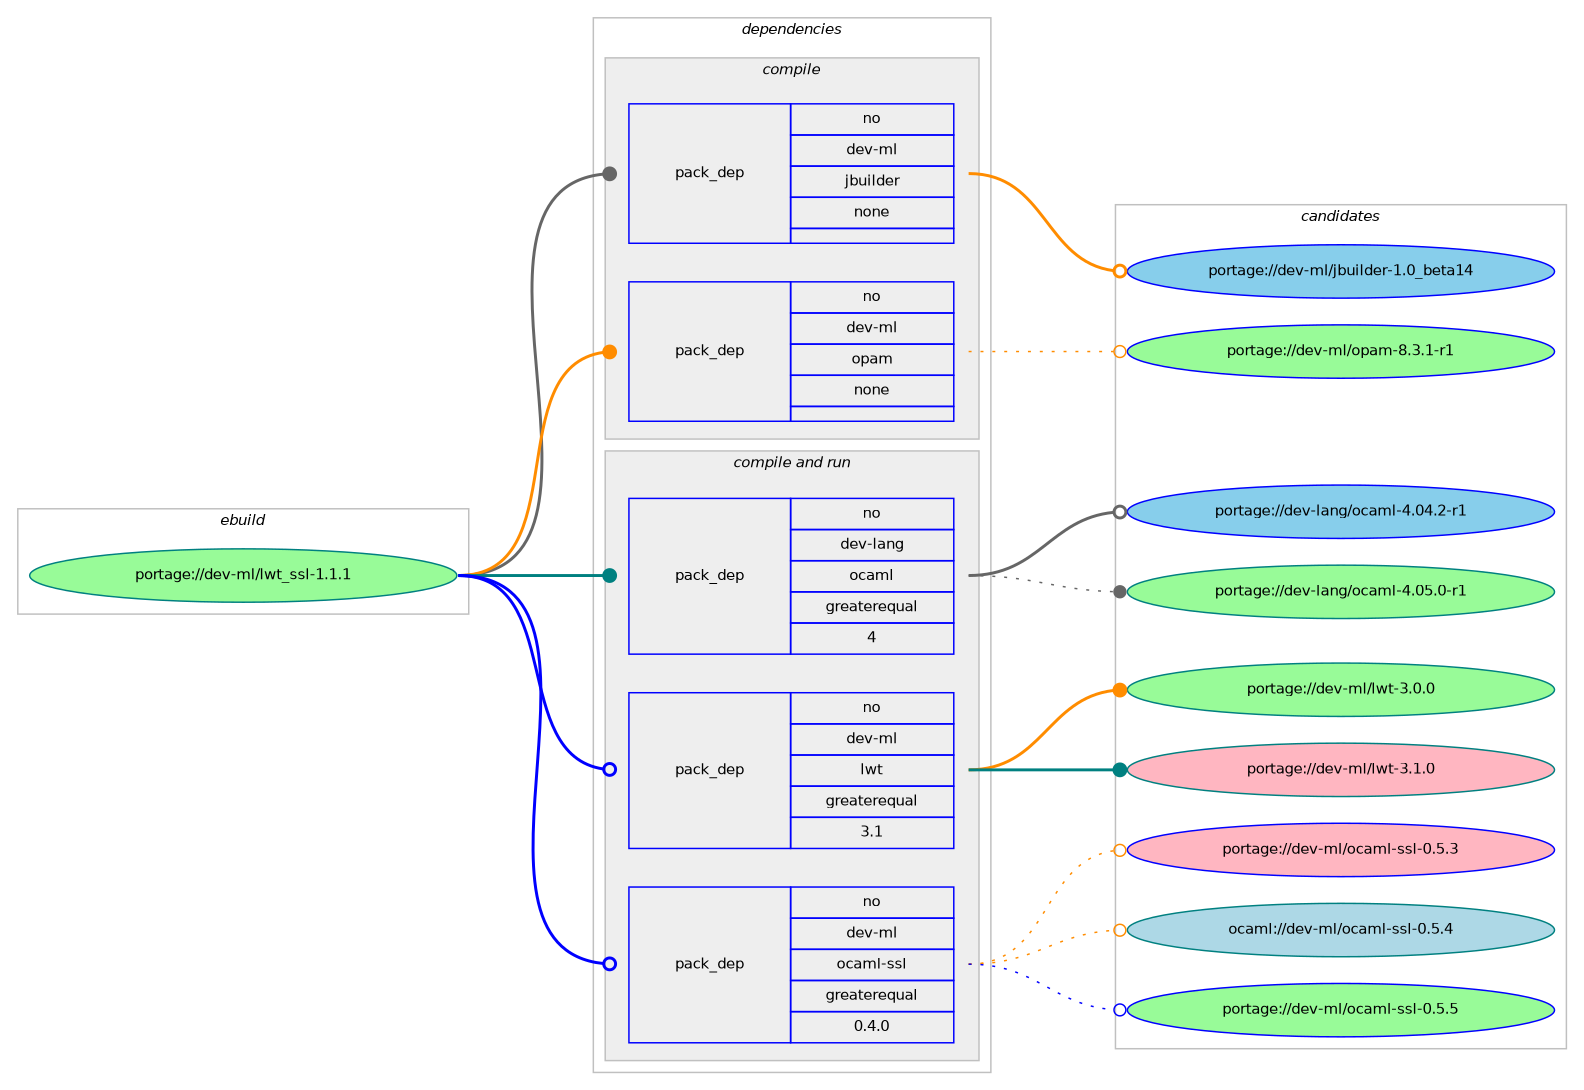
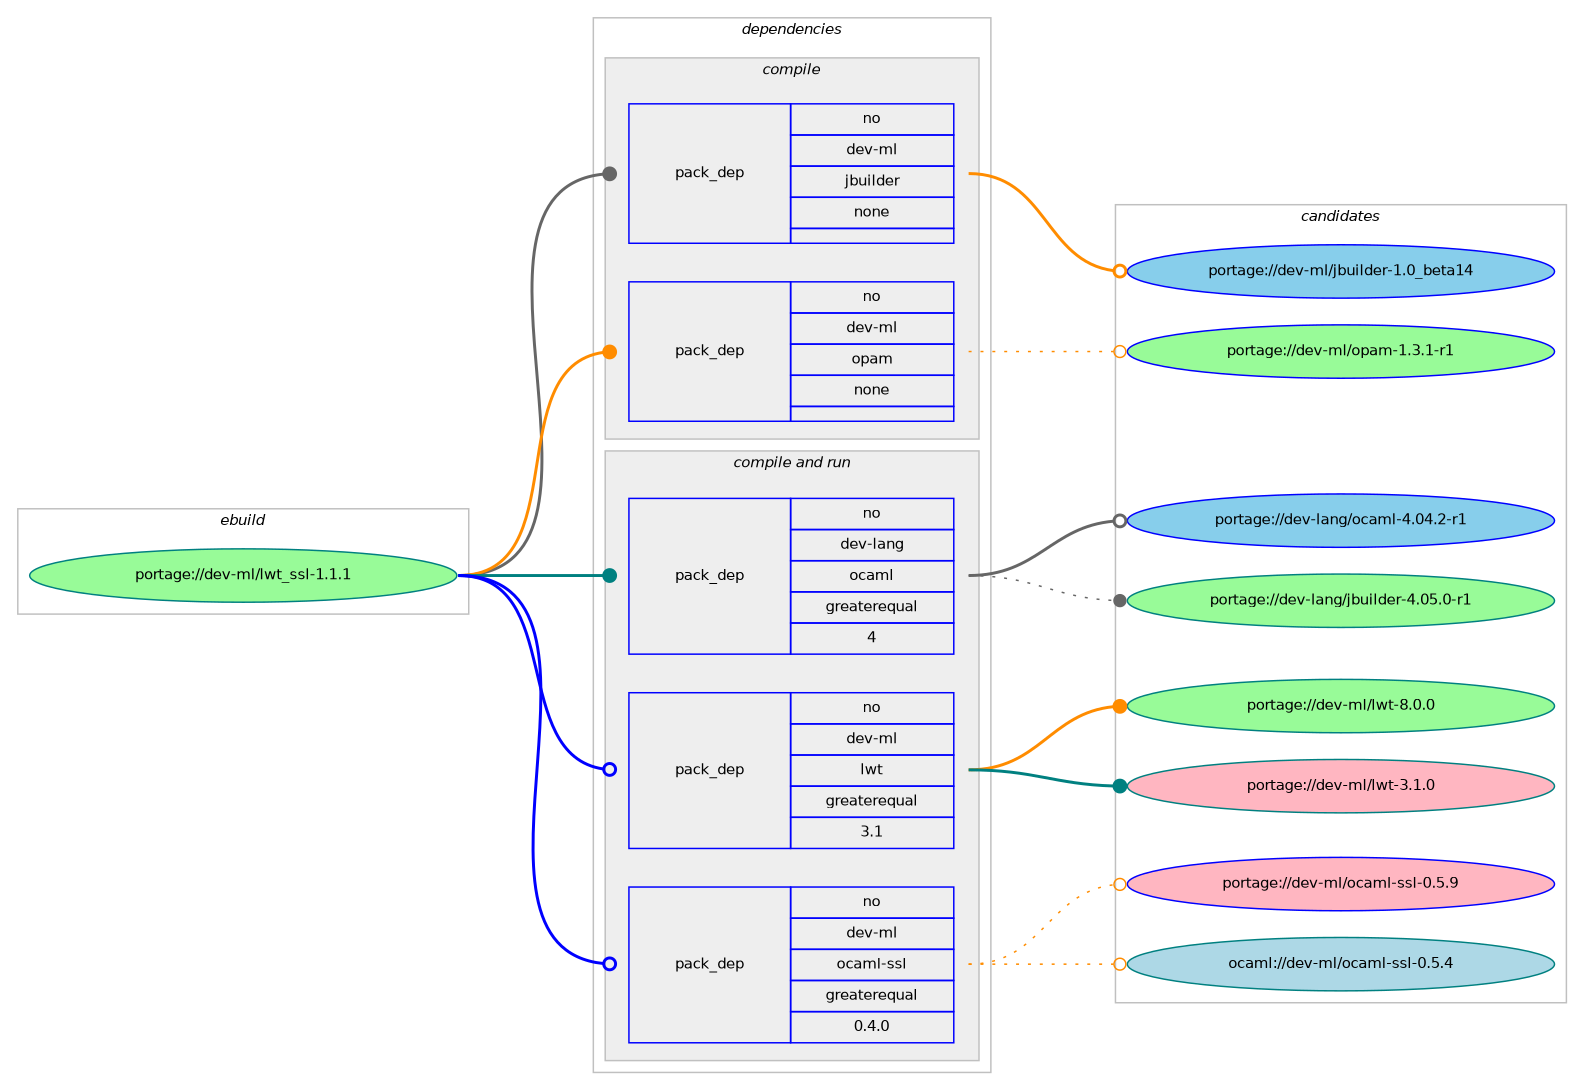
(1341, 352) -> (1341, 352)
(1341, 592) -> (1341, 601)
(1341, 690) -> (1341, 706)
(1341, 850) -> (1341, 884)
(1341, 1010) -> none
